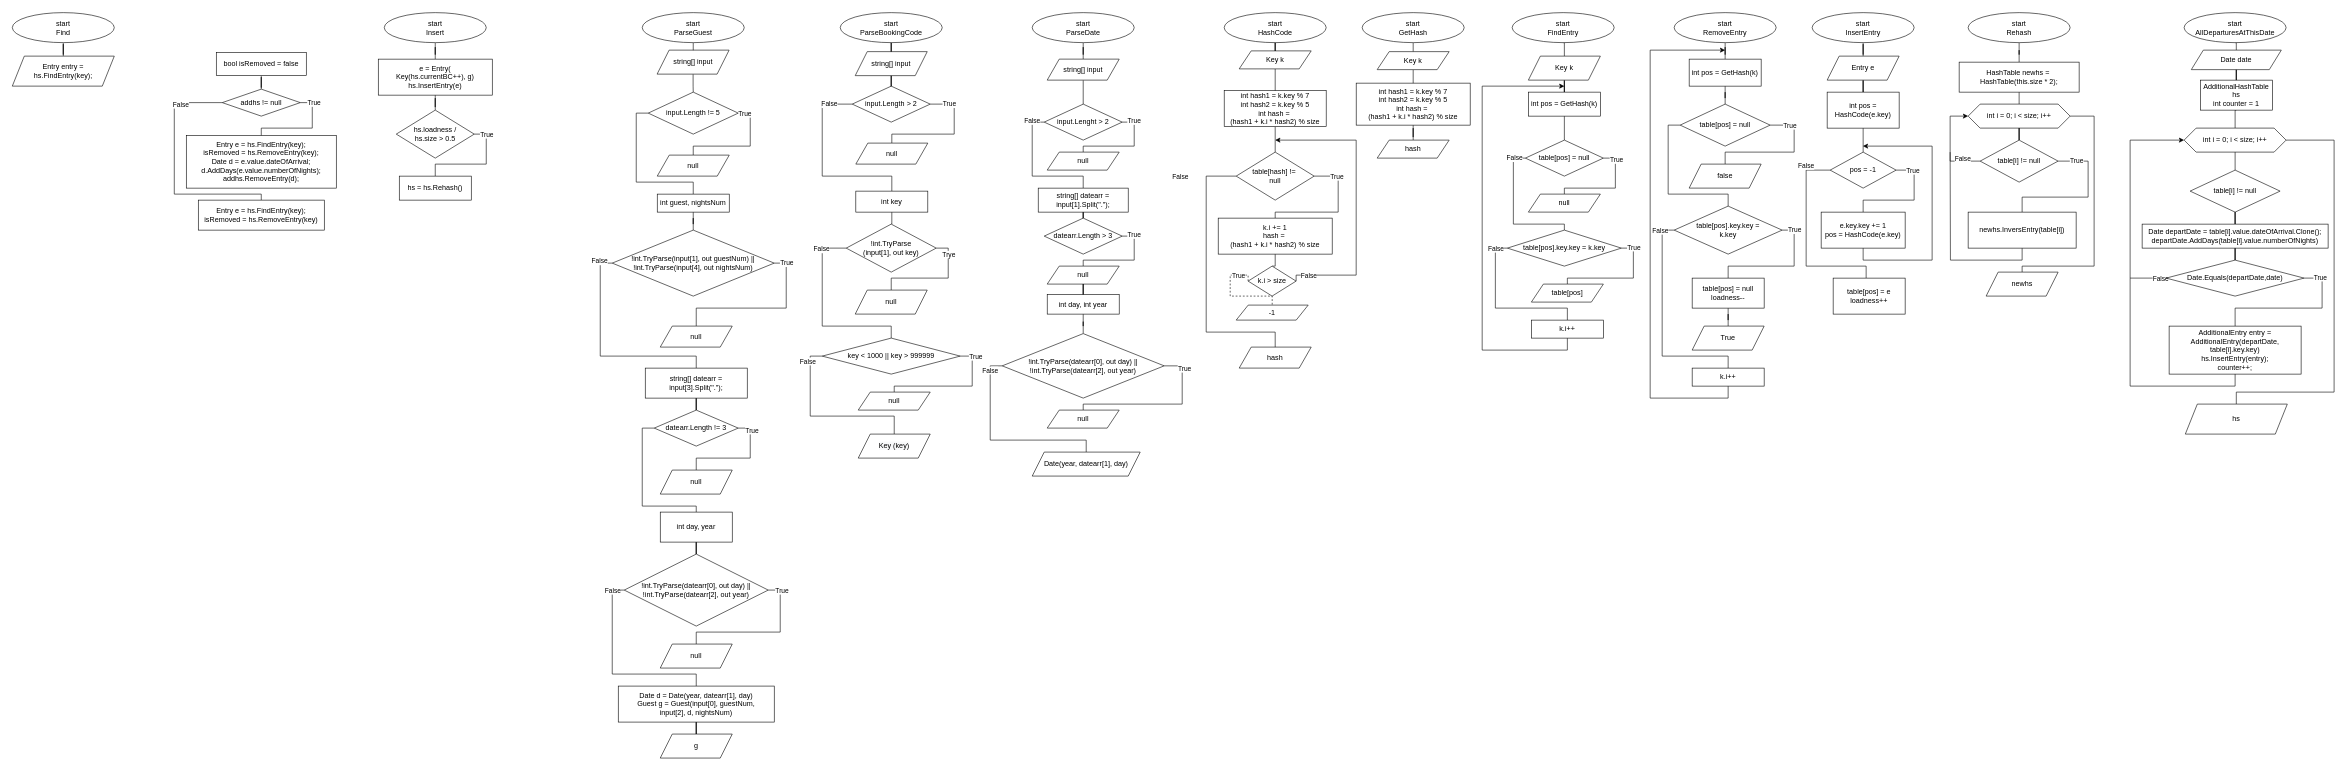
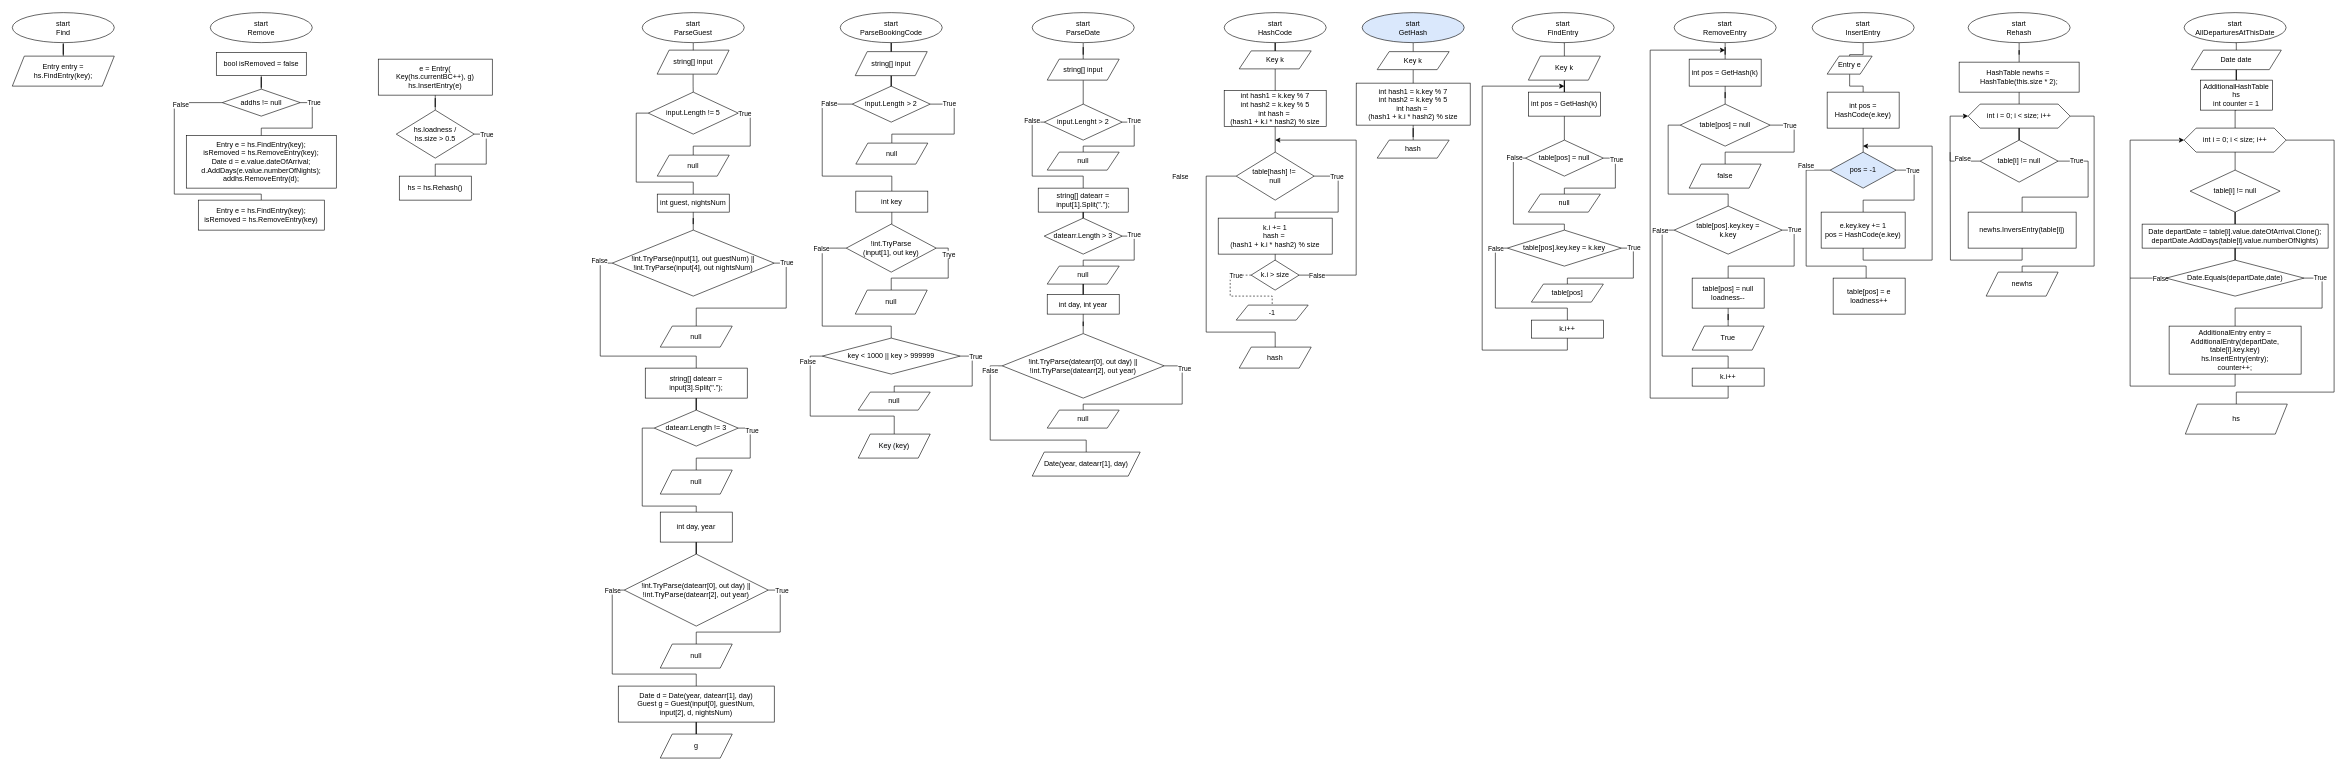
none -> (261, 28)
(435, 28) -> none
(1413, 28) -> (1413, 28)
(435, 51) -> none
(1863, 68) -> (1850, 65)
(1863, 170) -> (1863, 170)
(1272, 281) -> (1275, 275)
